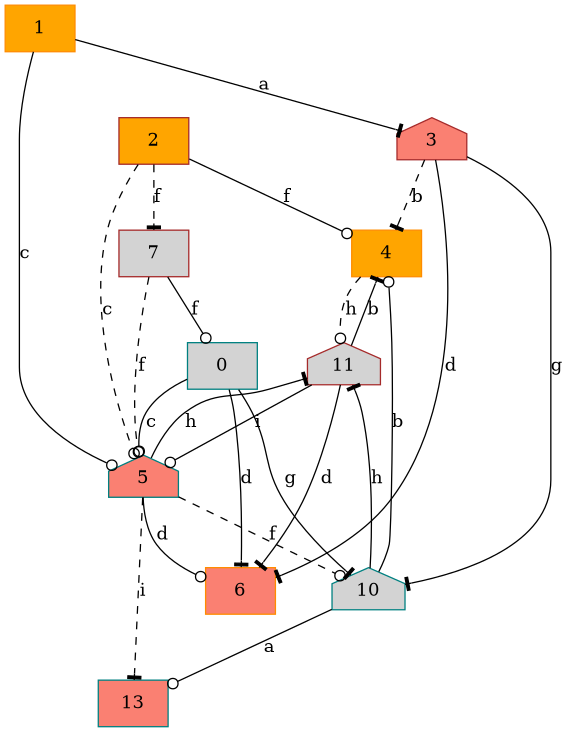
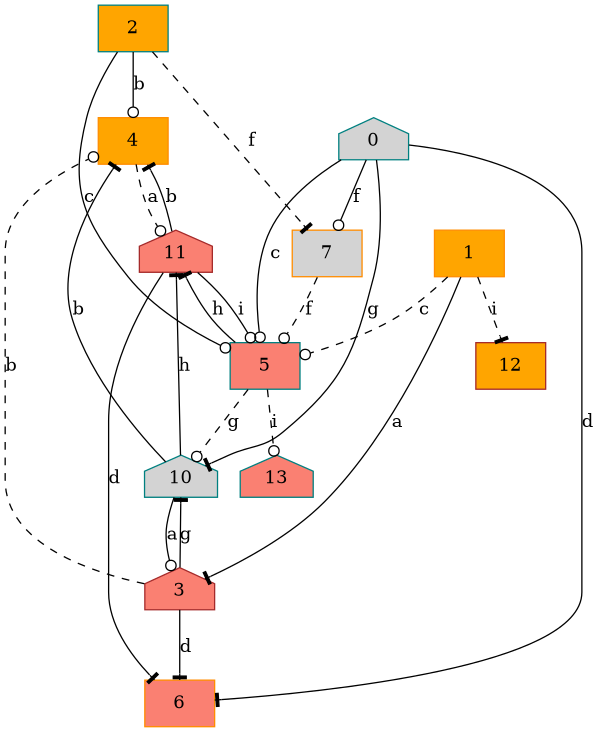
(154, 141) -> (133, 28)
(411, 192) -> (5, 394)
(287, 197) -> (140, 85)
(154, 253) -> (327, 253)
(19, 277) -> (384, 324)
(101, 304) -> (92, 223)
(185, 305) -> (353, 190)
(352, 310) -> (153, 197)
(222, 366) -> (374, 141)
(344, 366) -> (176, 253)
none -> (511, 366)
(392, 431) -> (74, 325)
(144, 478) -> (265, 366)
(273, 535) -> (234, 422)
(157, 545) -> none
(139, 586) -> (270, 417)
(255, 645) -> (166, 529)
(133, 703) -> (277, 478)
